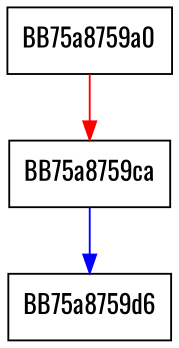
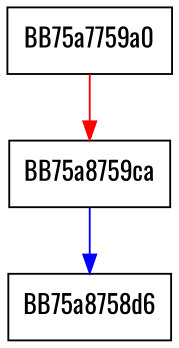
(90, 41) -> (90, 41)
(90, 307) -> (90, 307)
